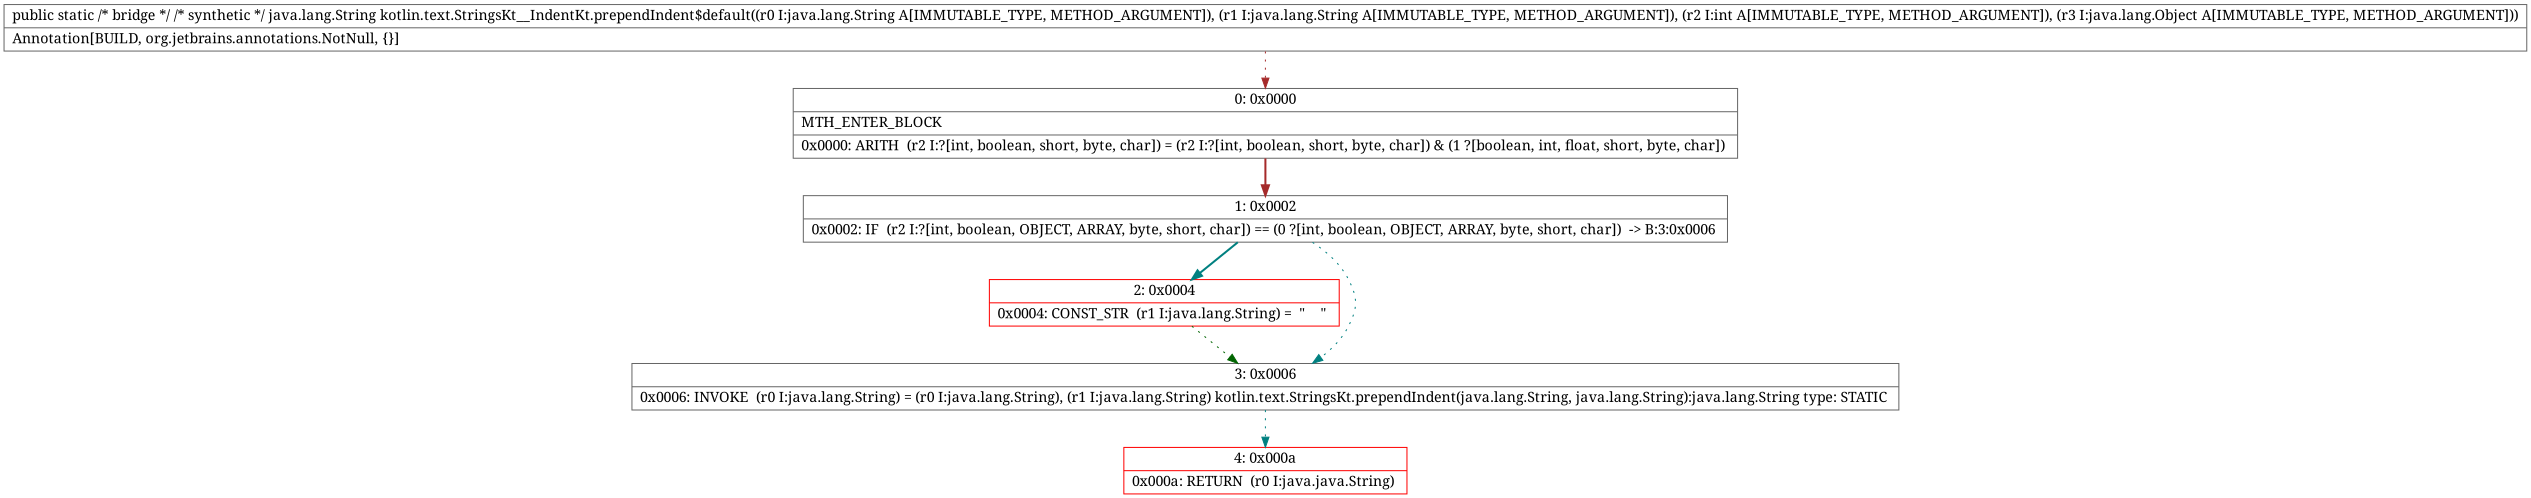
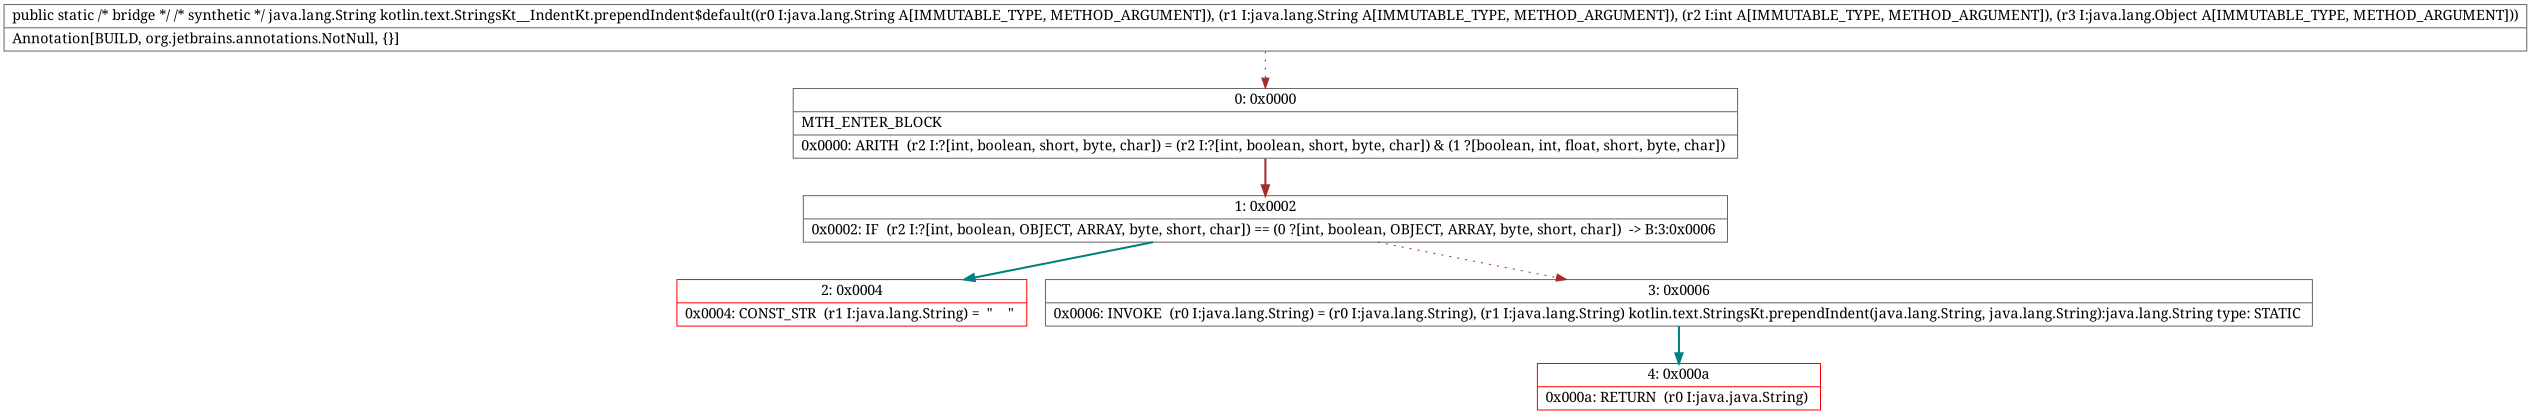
(1355, 298) -> (1467, 260)
(1211, 342) -> none
(1265, 424) -> (1679, 340)
